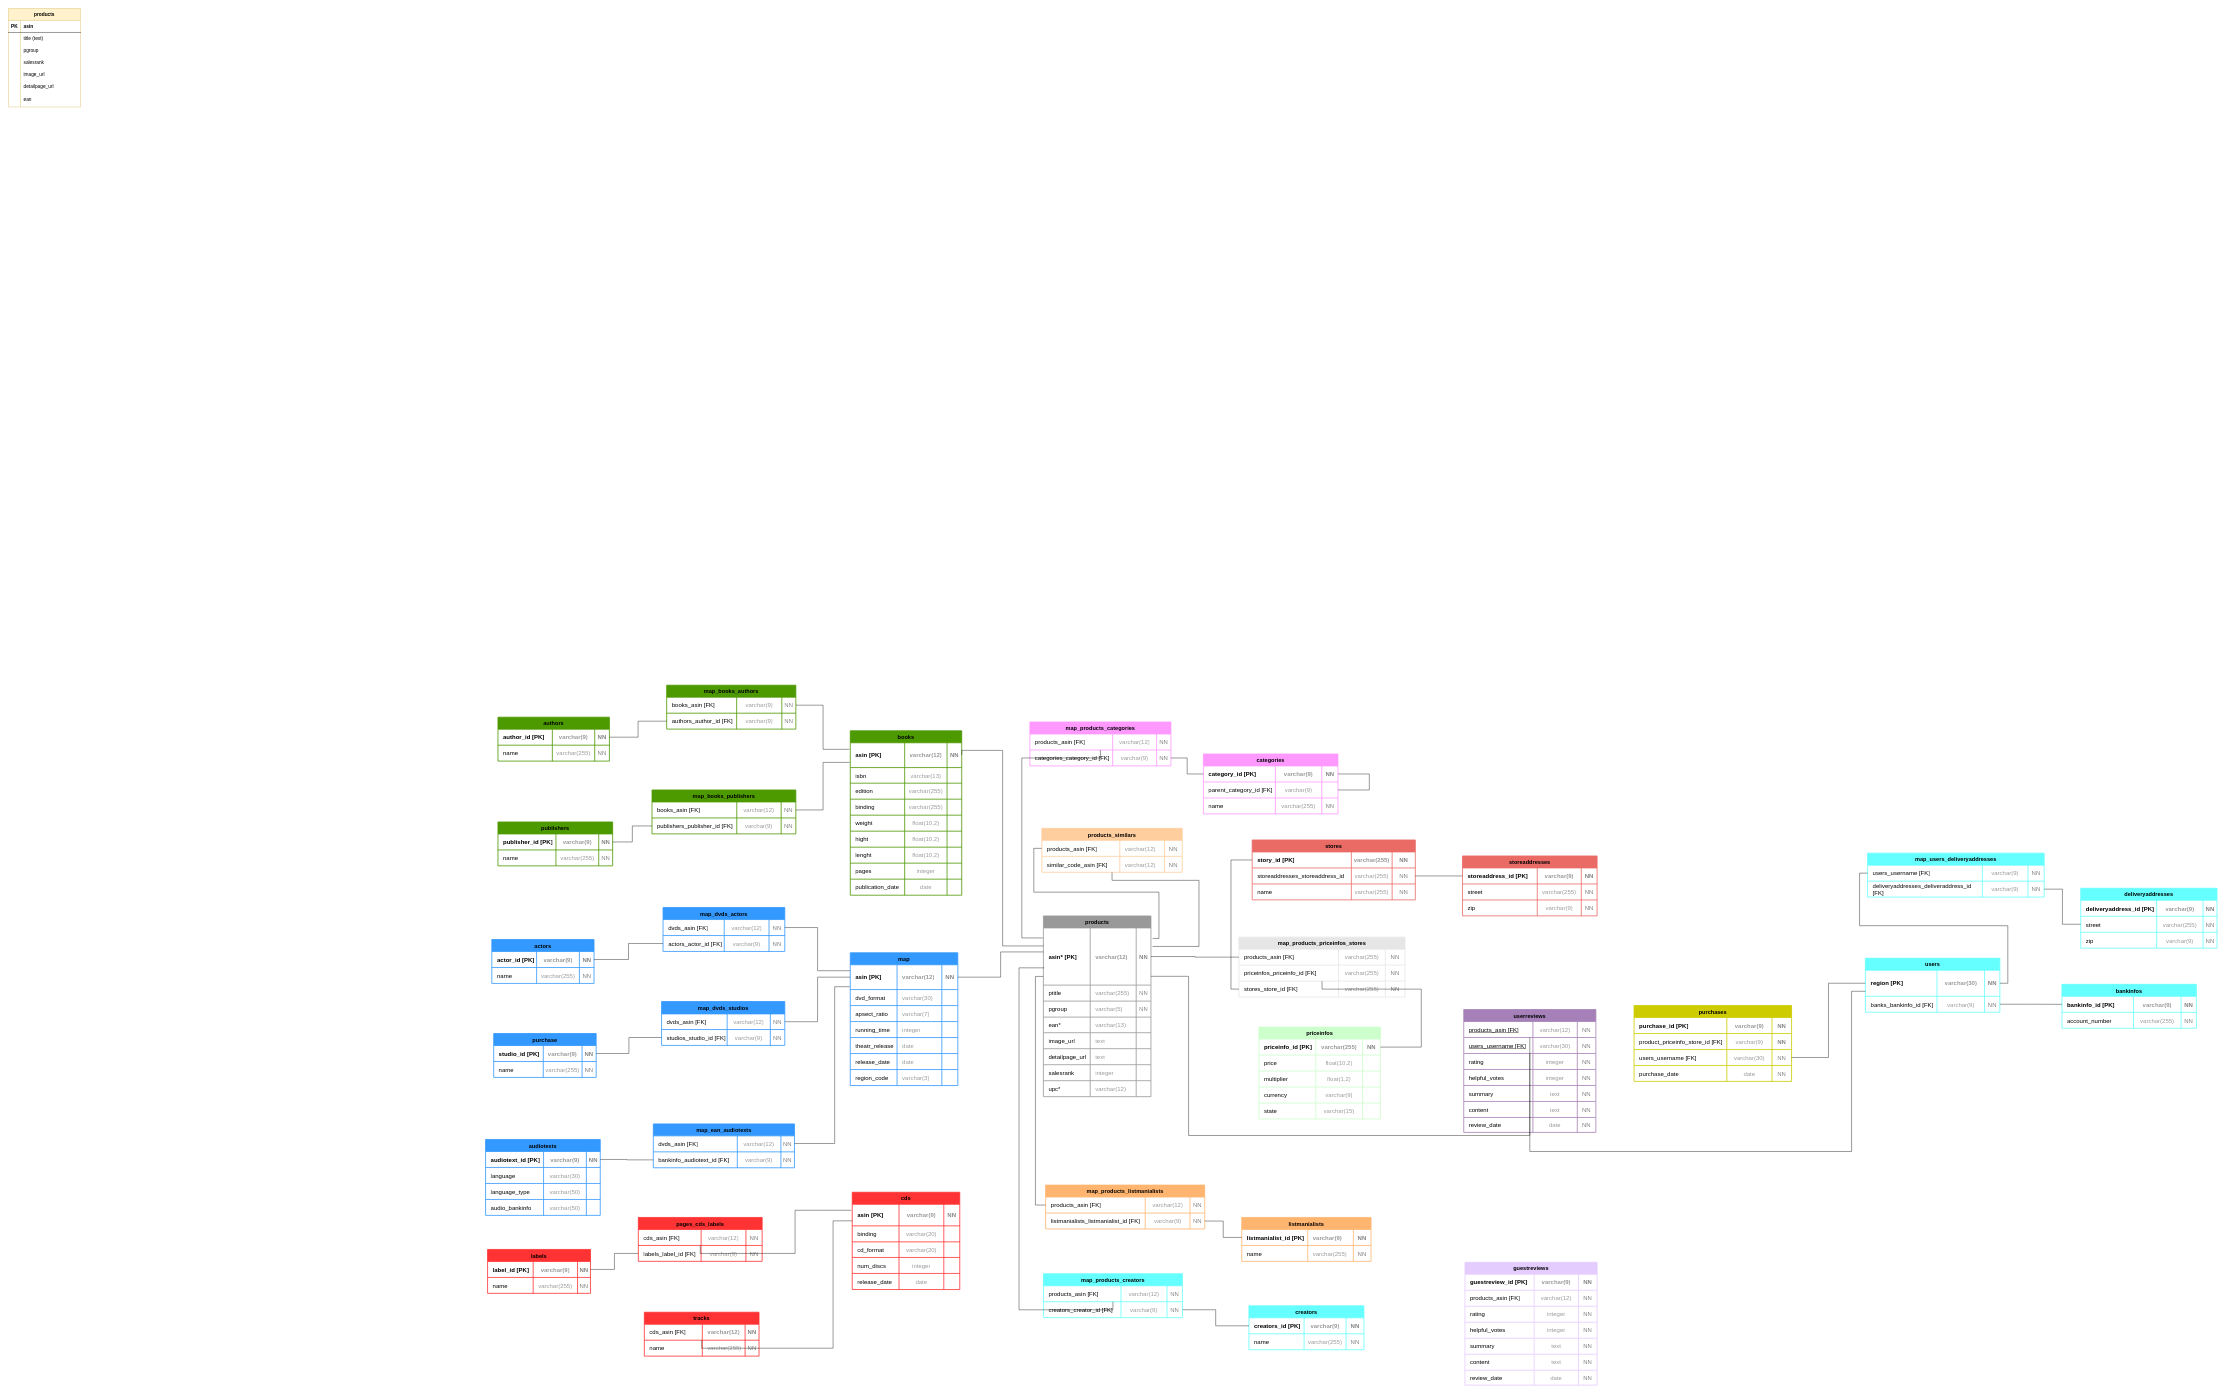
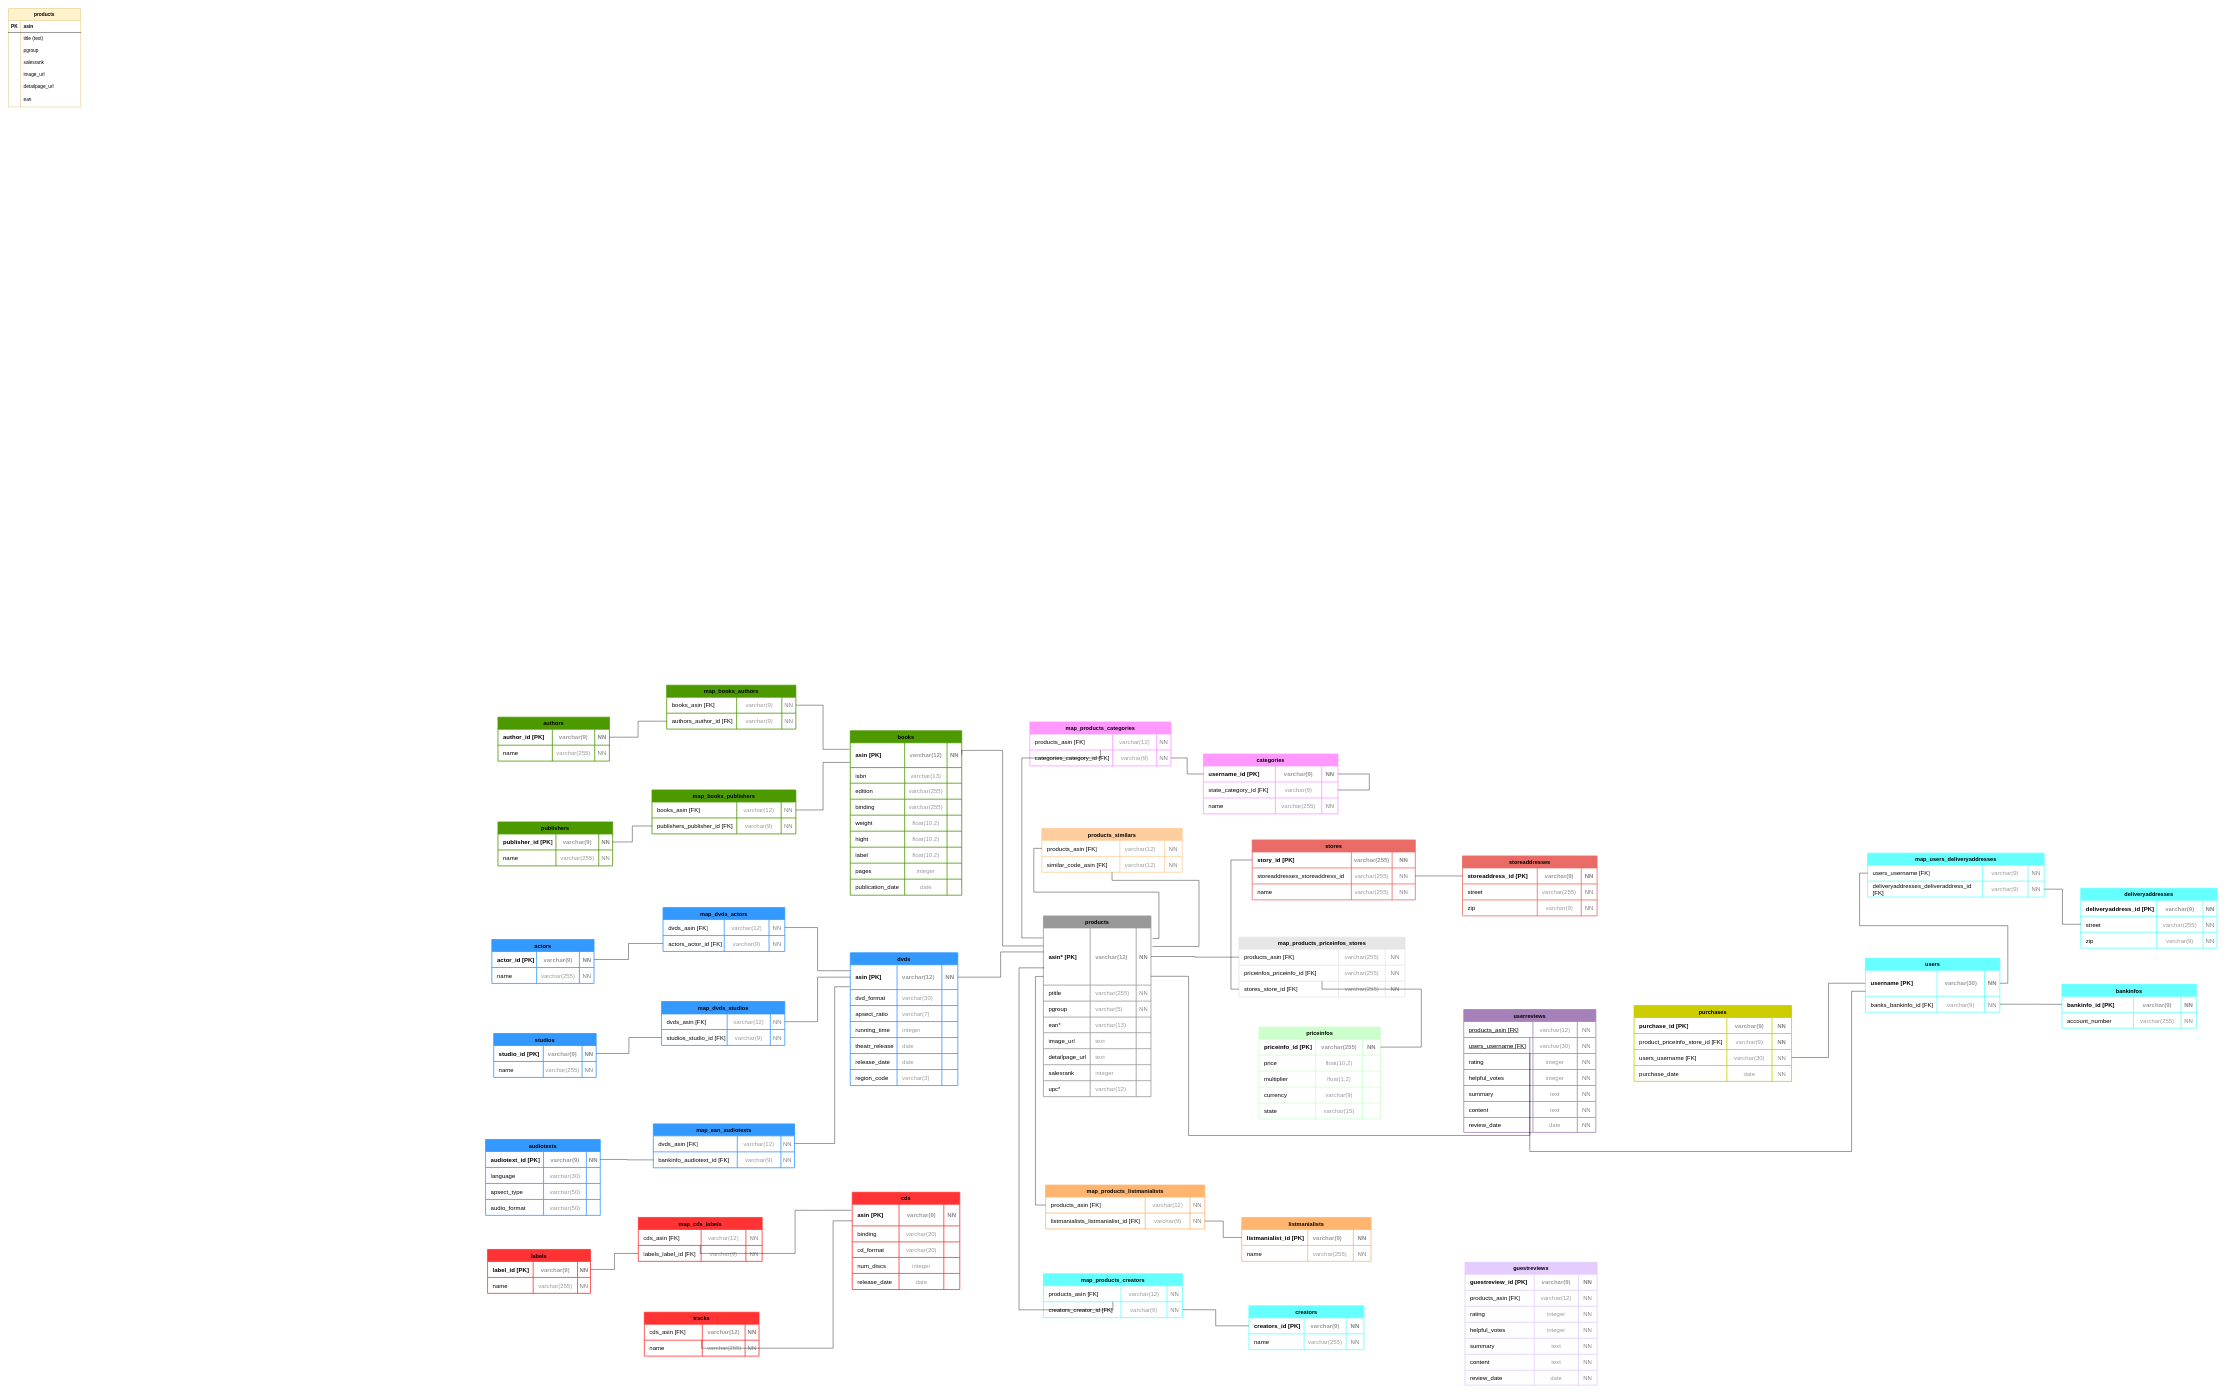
(1234, 774) -> (1234, 774)
(1242, 790) -> (1242, 790)
(865, 855) -> (862, 855)
(904, 959) -> (904, 959)
(1888, 983) -> (1892, 983)
(545, 1040) -> (545, 1040)
(512, 1192) -> (509, 1192)
(513, 1208) -> (510, 1208)
(700, 1224) -> (700, 1224)
